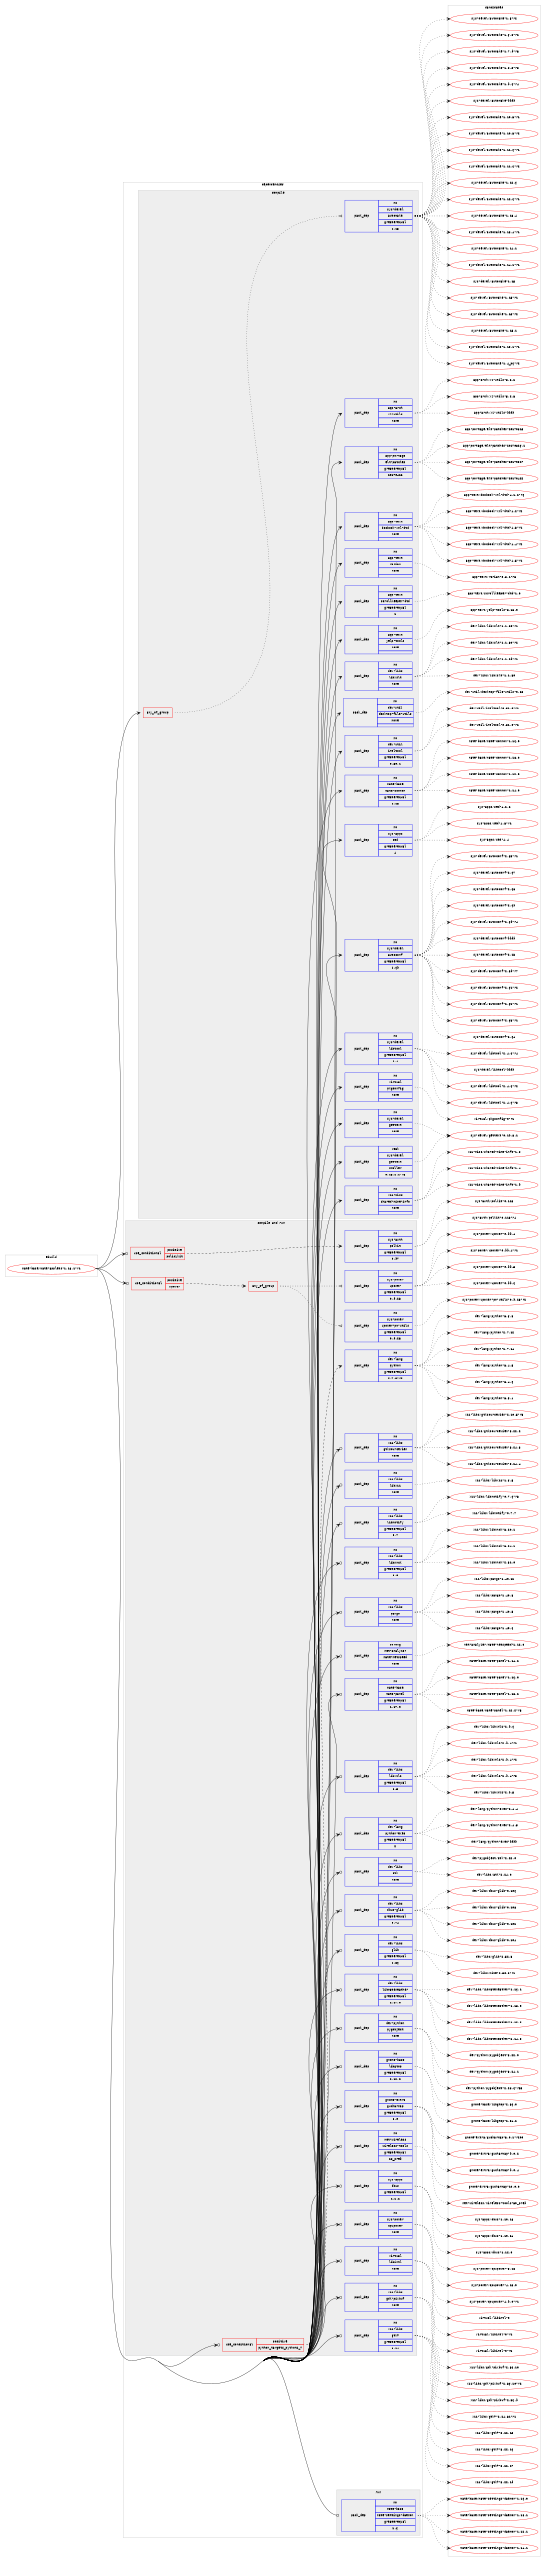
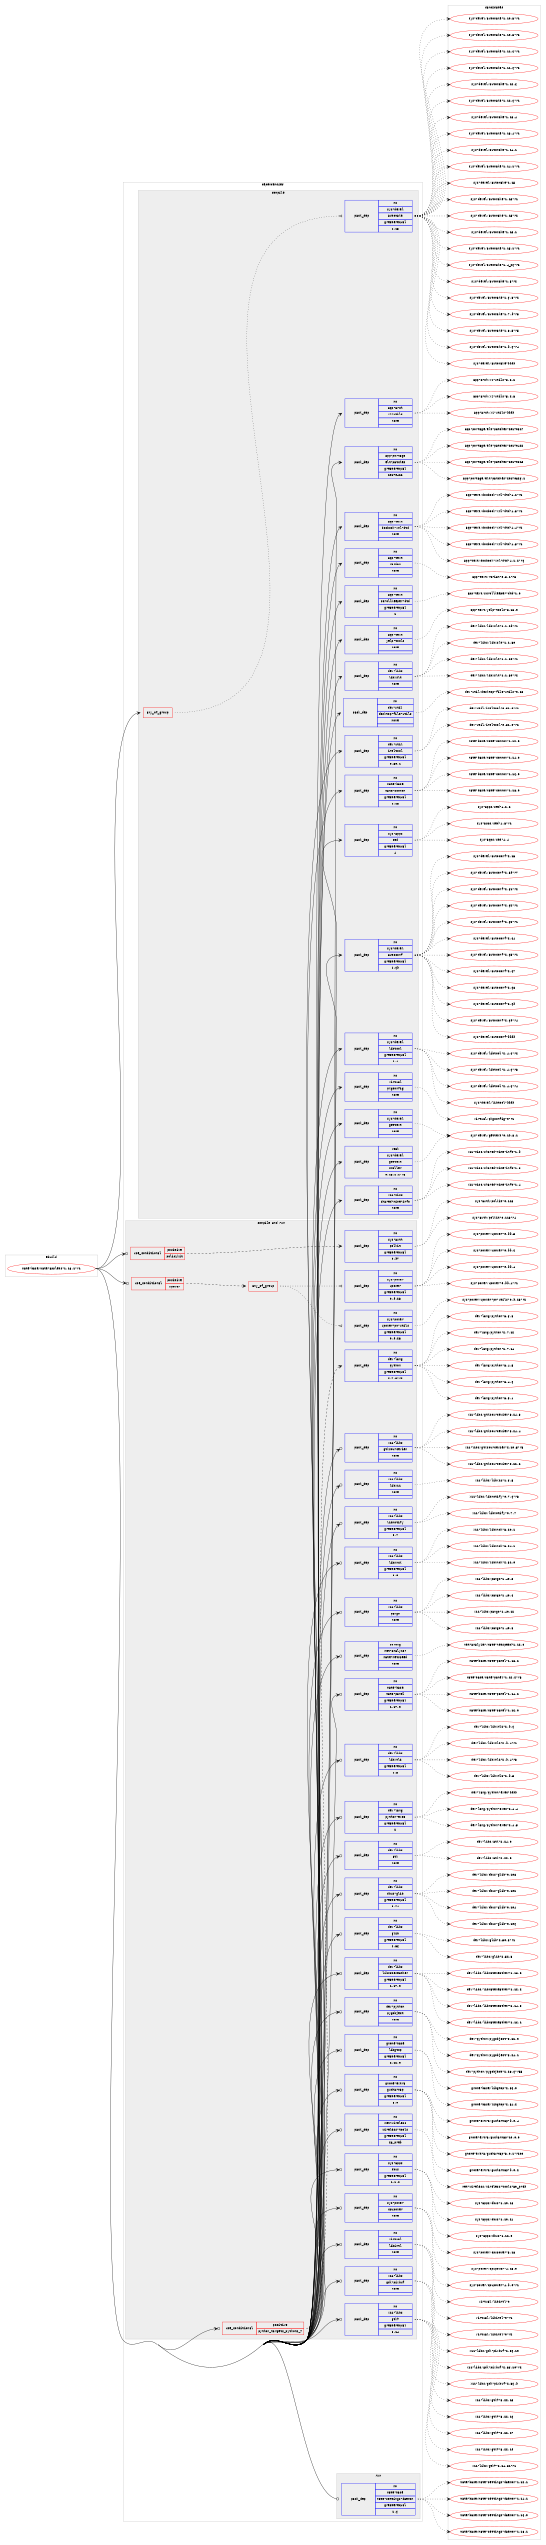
(494, 1760) -> none
(494, 1858) -> (494, 1858)
(494, 1973) -> (494, 1941)
